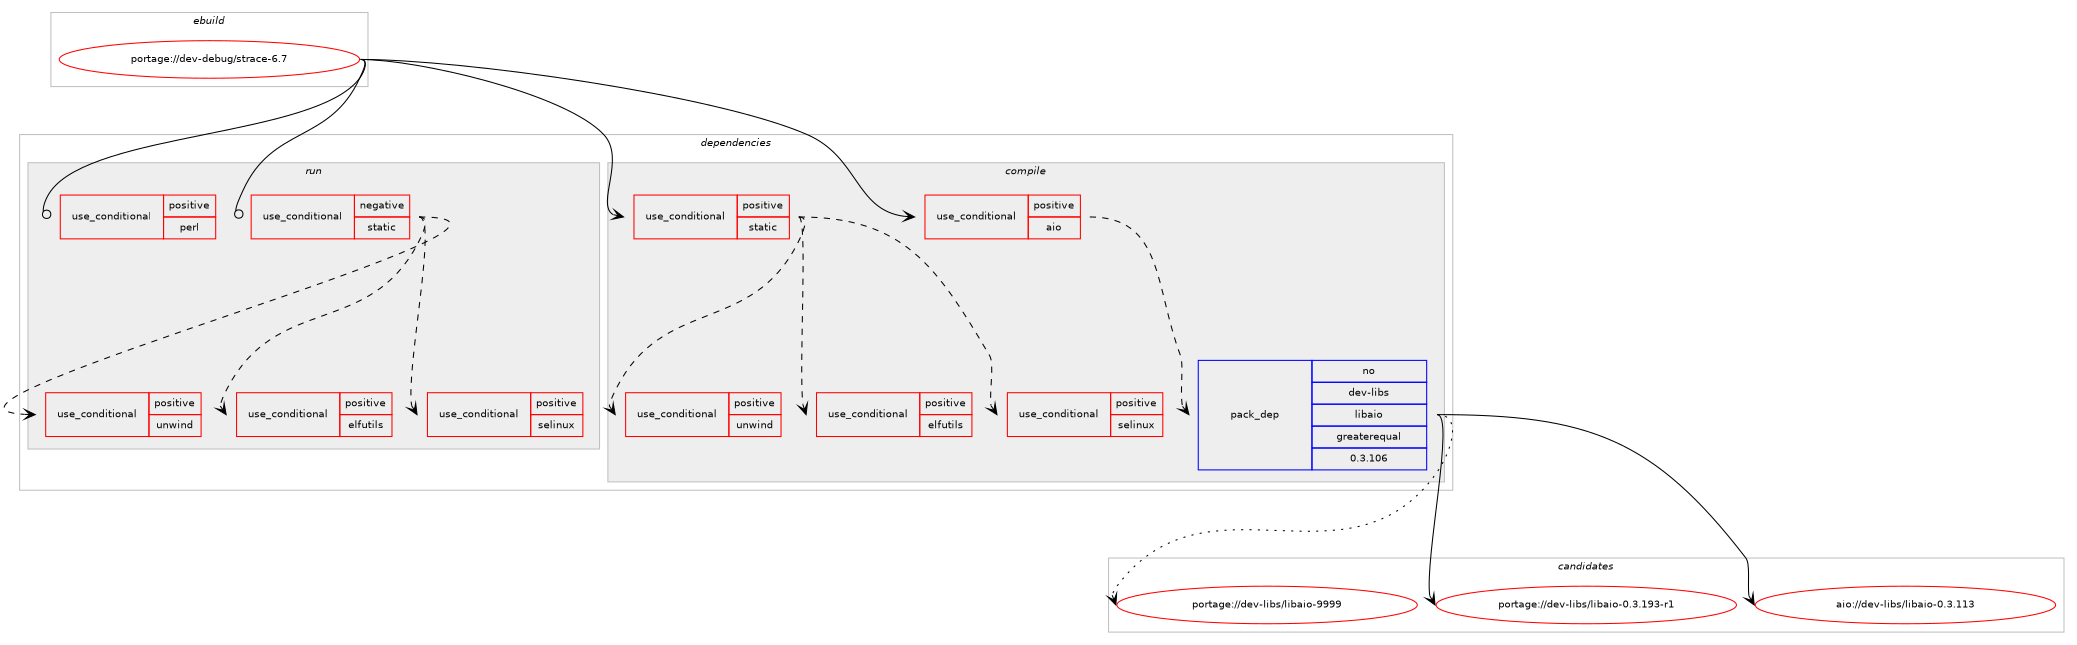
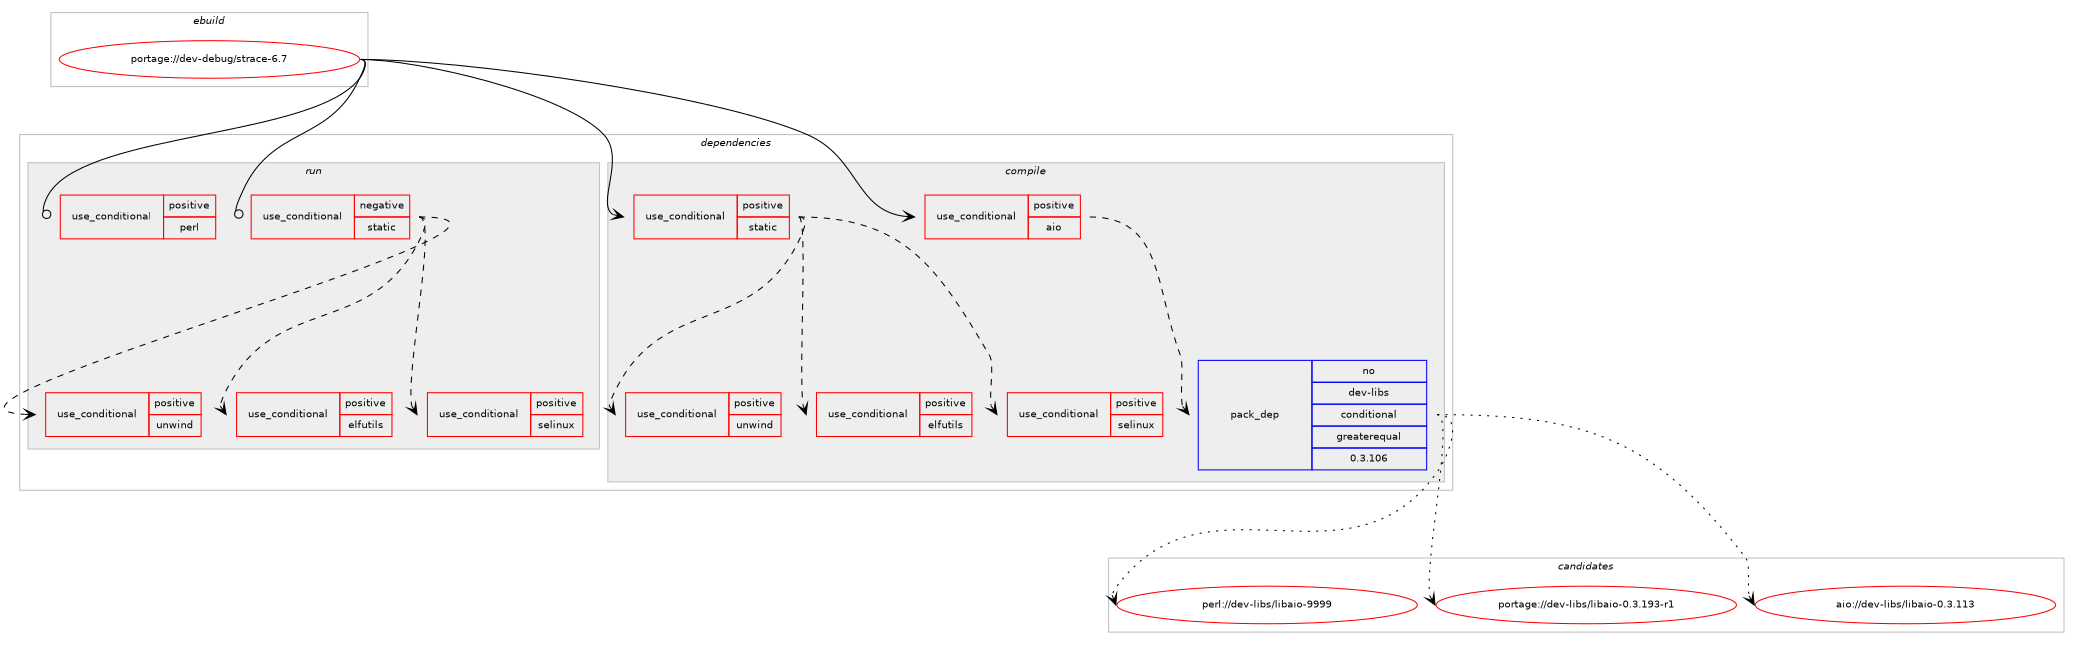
(1369, 415) -> (1369, 415)
(1630, 450) -> (1630, 450)
(1437, 504) -> (1437, 504)
(1267, 605) -> (1267, 605)
